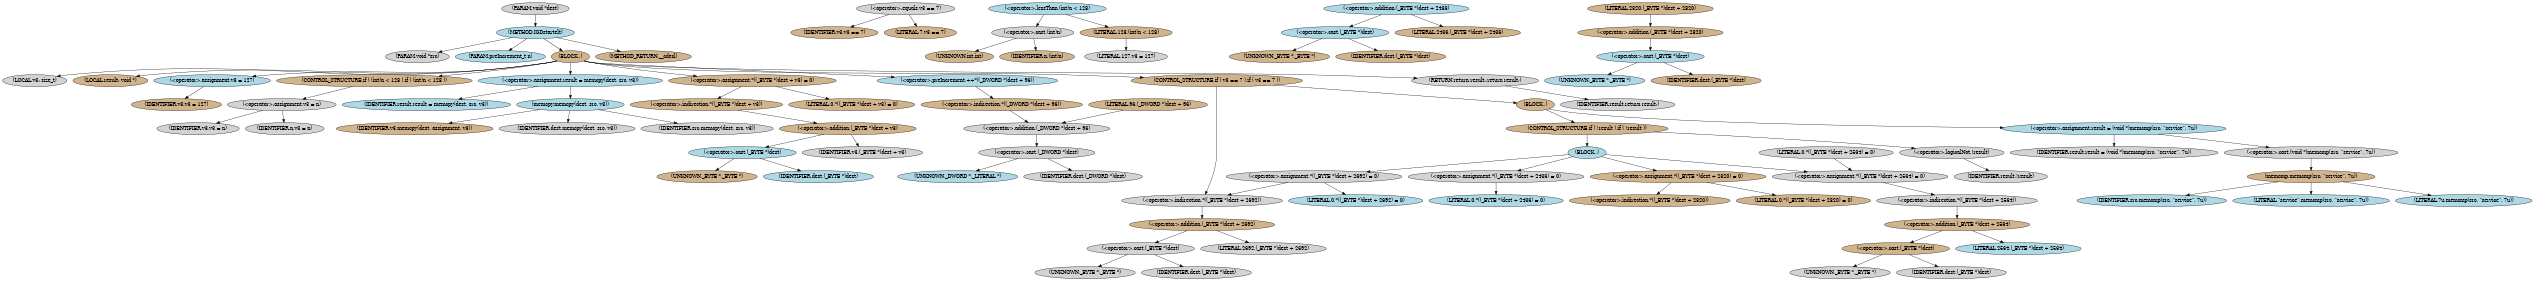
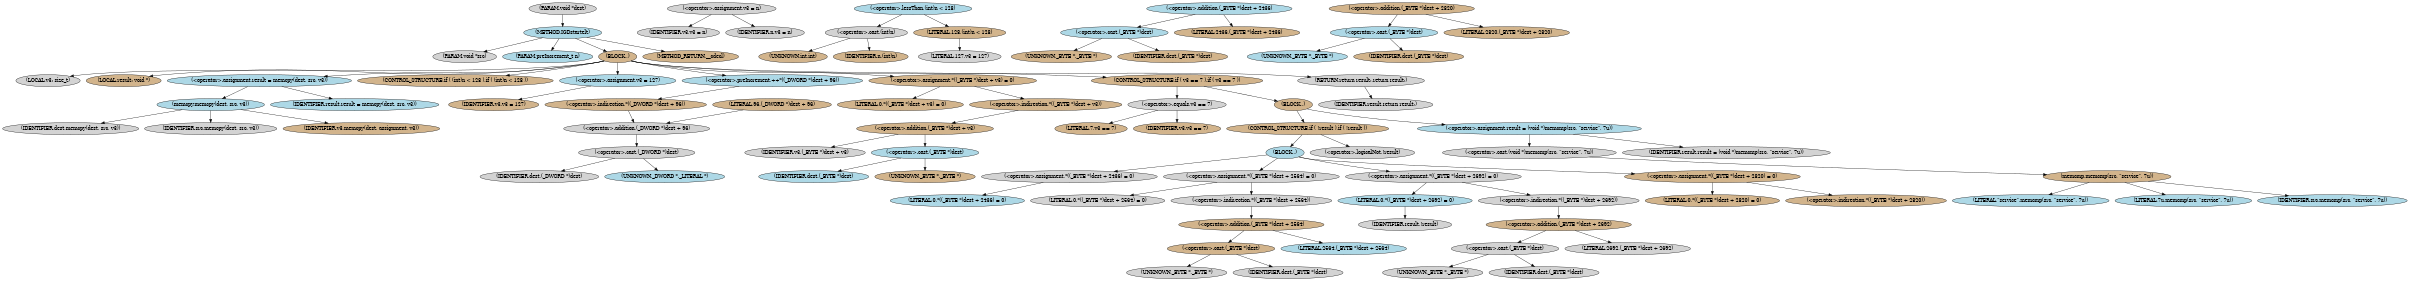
(1650, 19) -> (1453, 20)
(329, 92) -> none
(1217, 140) -> (1177, 91)
(1842, 164) -> (1175, 189)
(1975, 164) -> (1405, 211)
